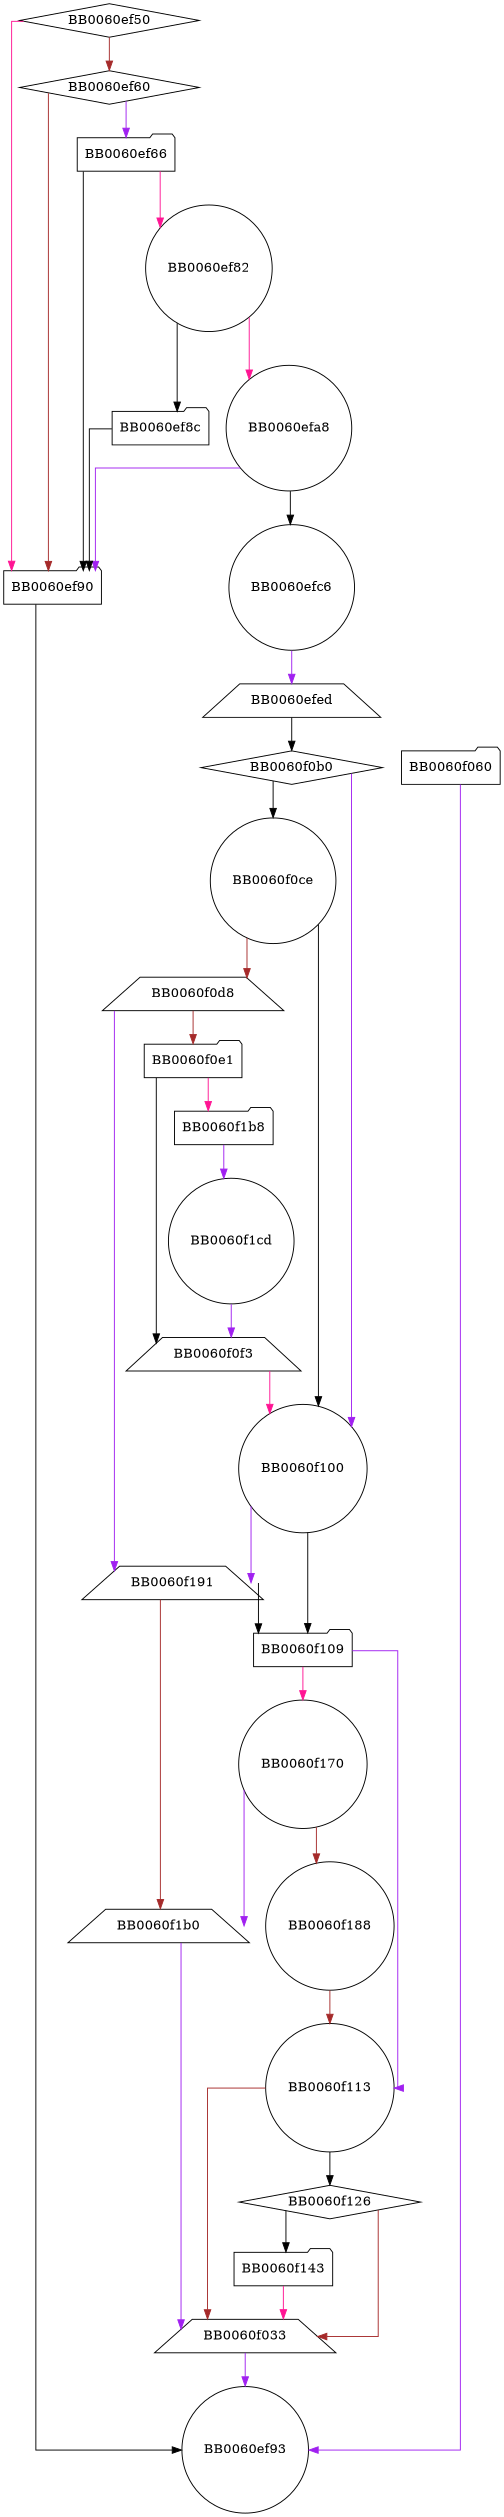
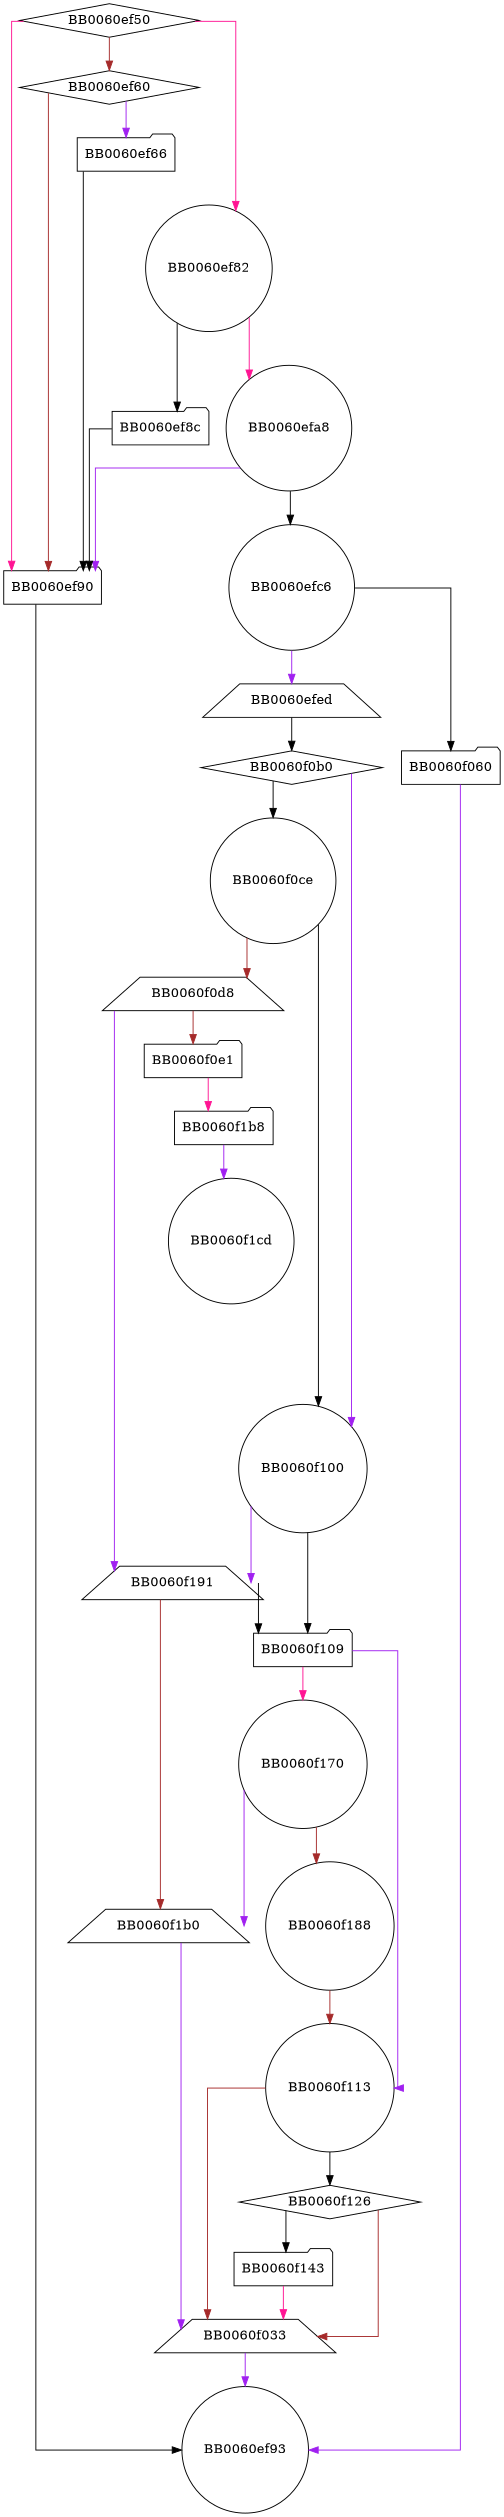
(160, 195) -> (236, 91)
none -> (451, 617)
(214, 1354) -> none
